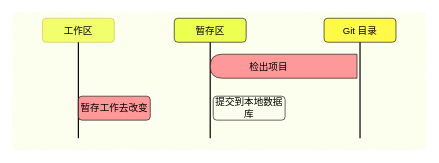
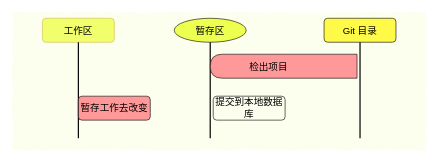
(210, 30) -> (210, 30)
